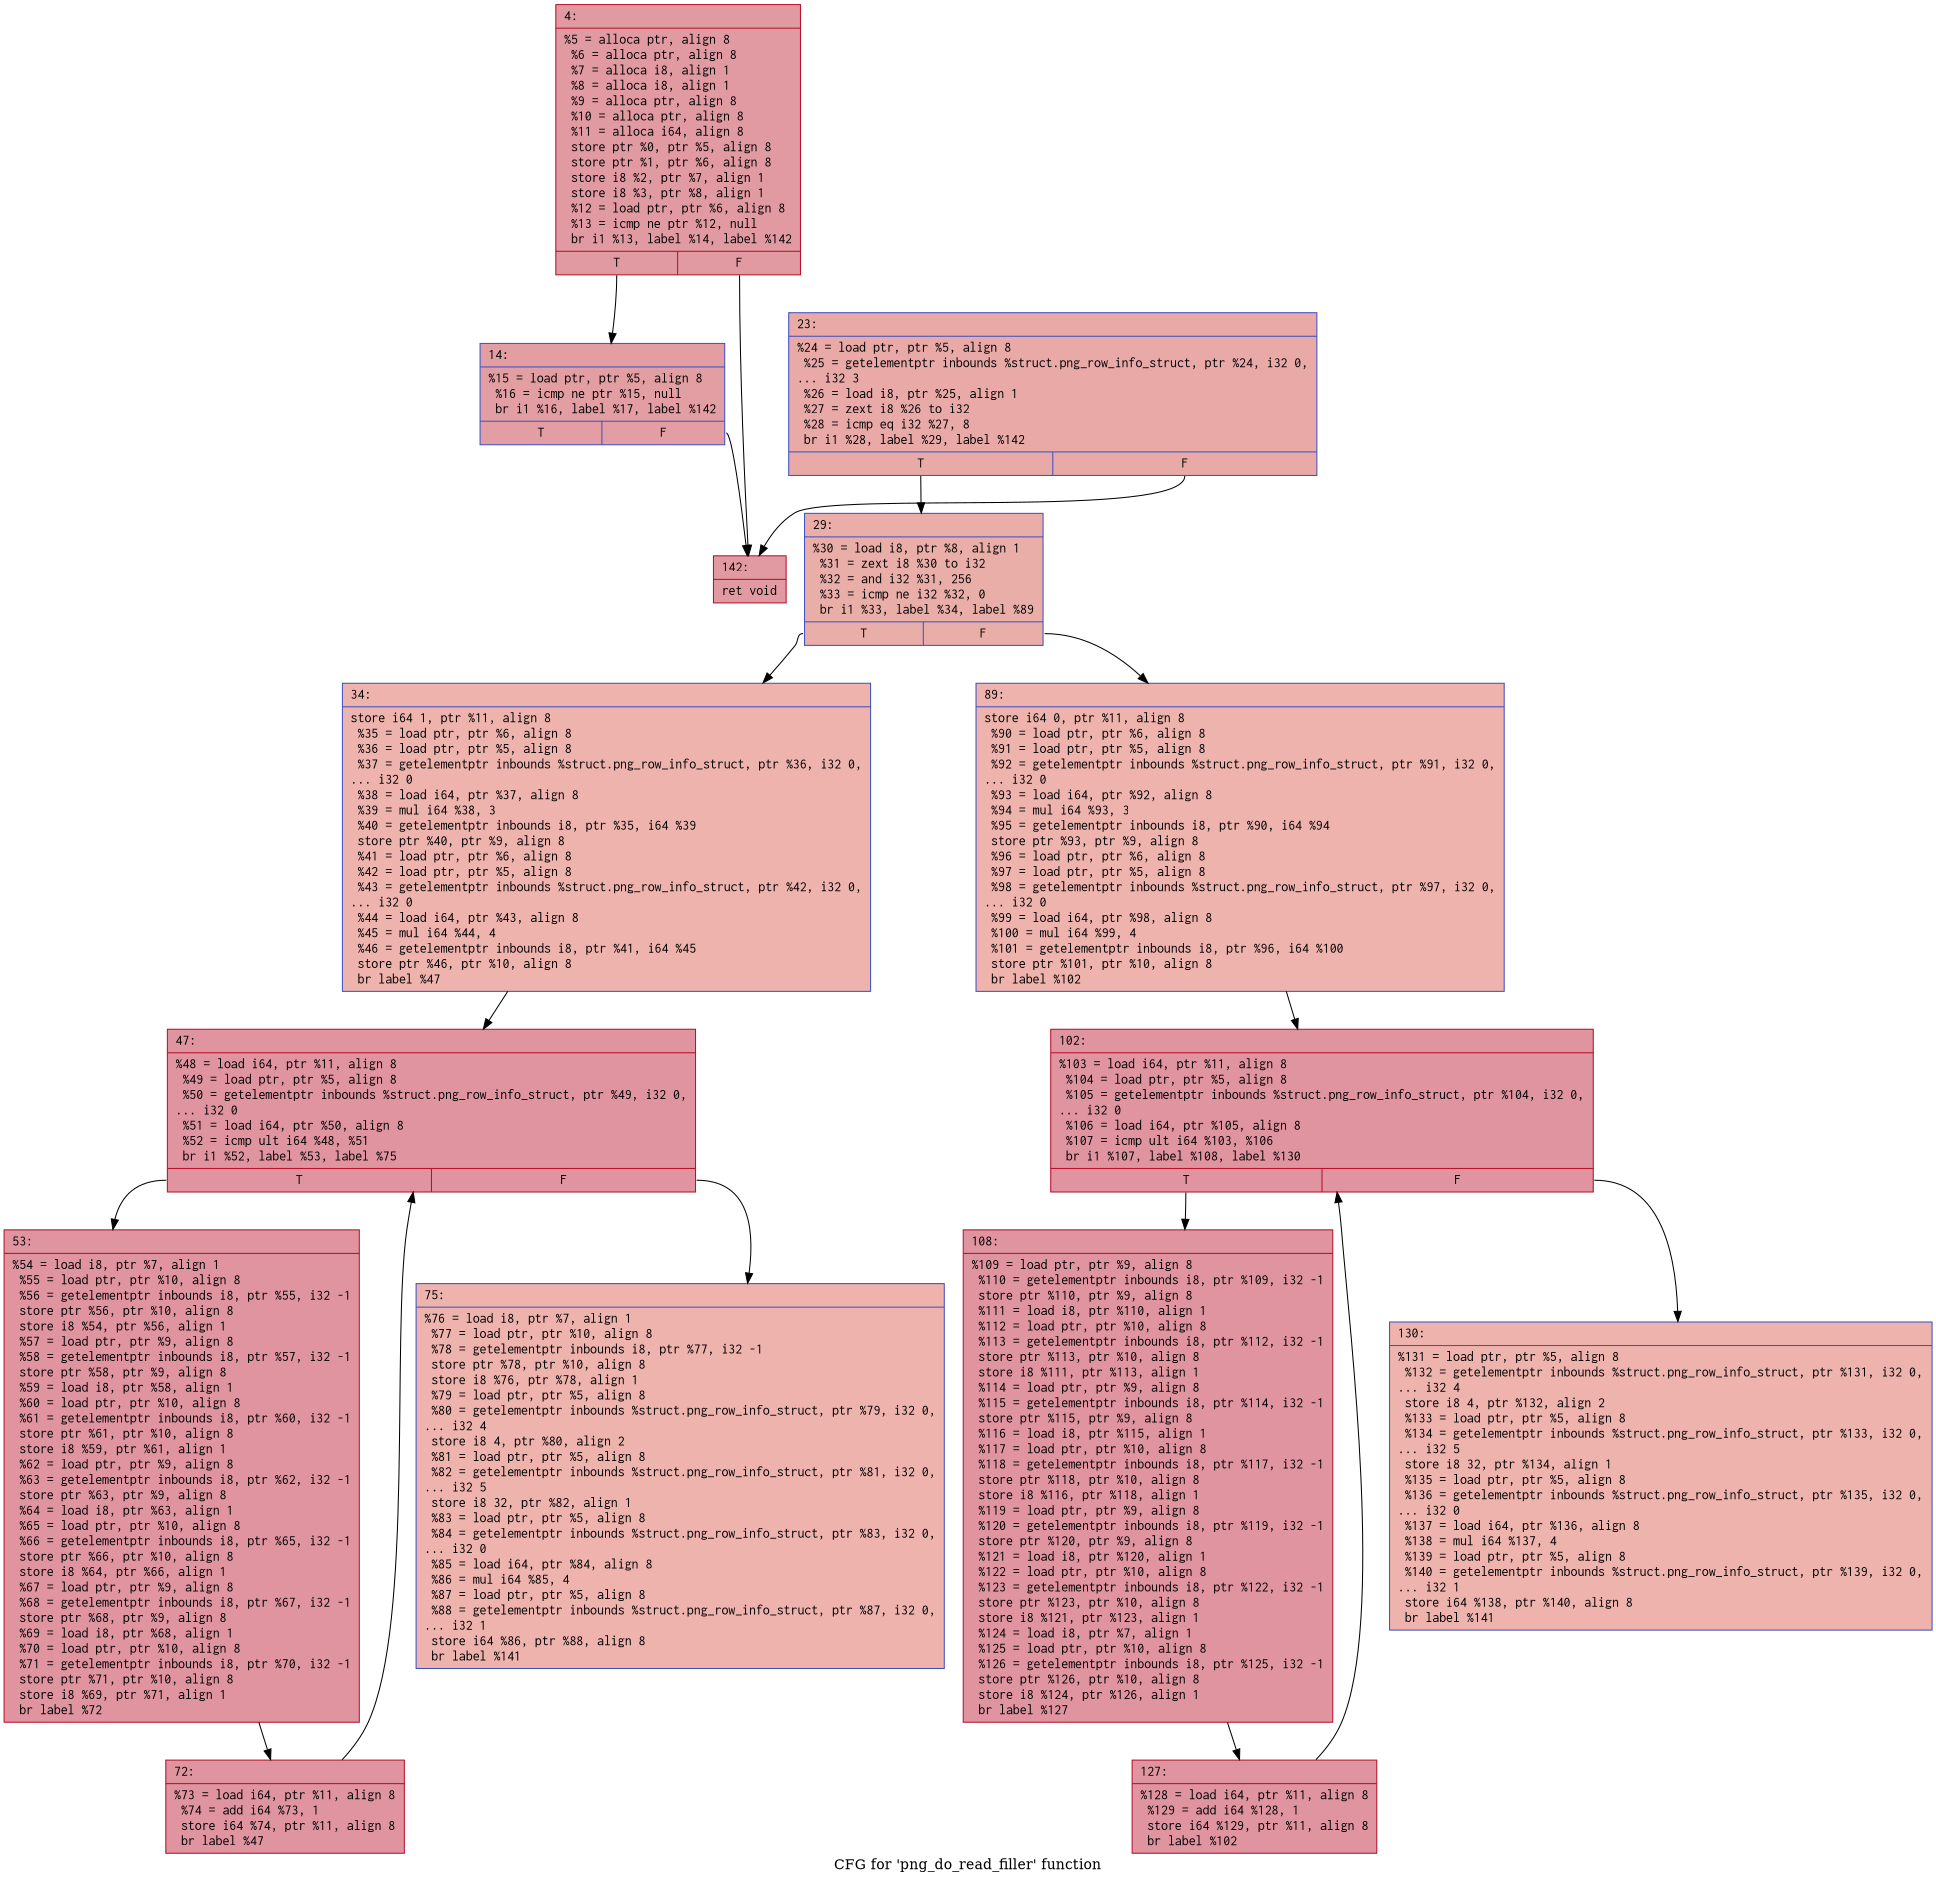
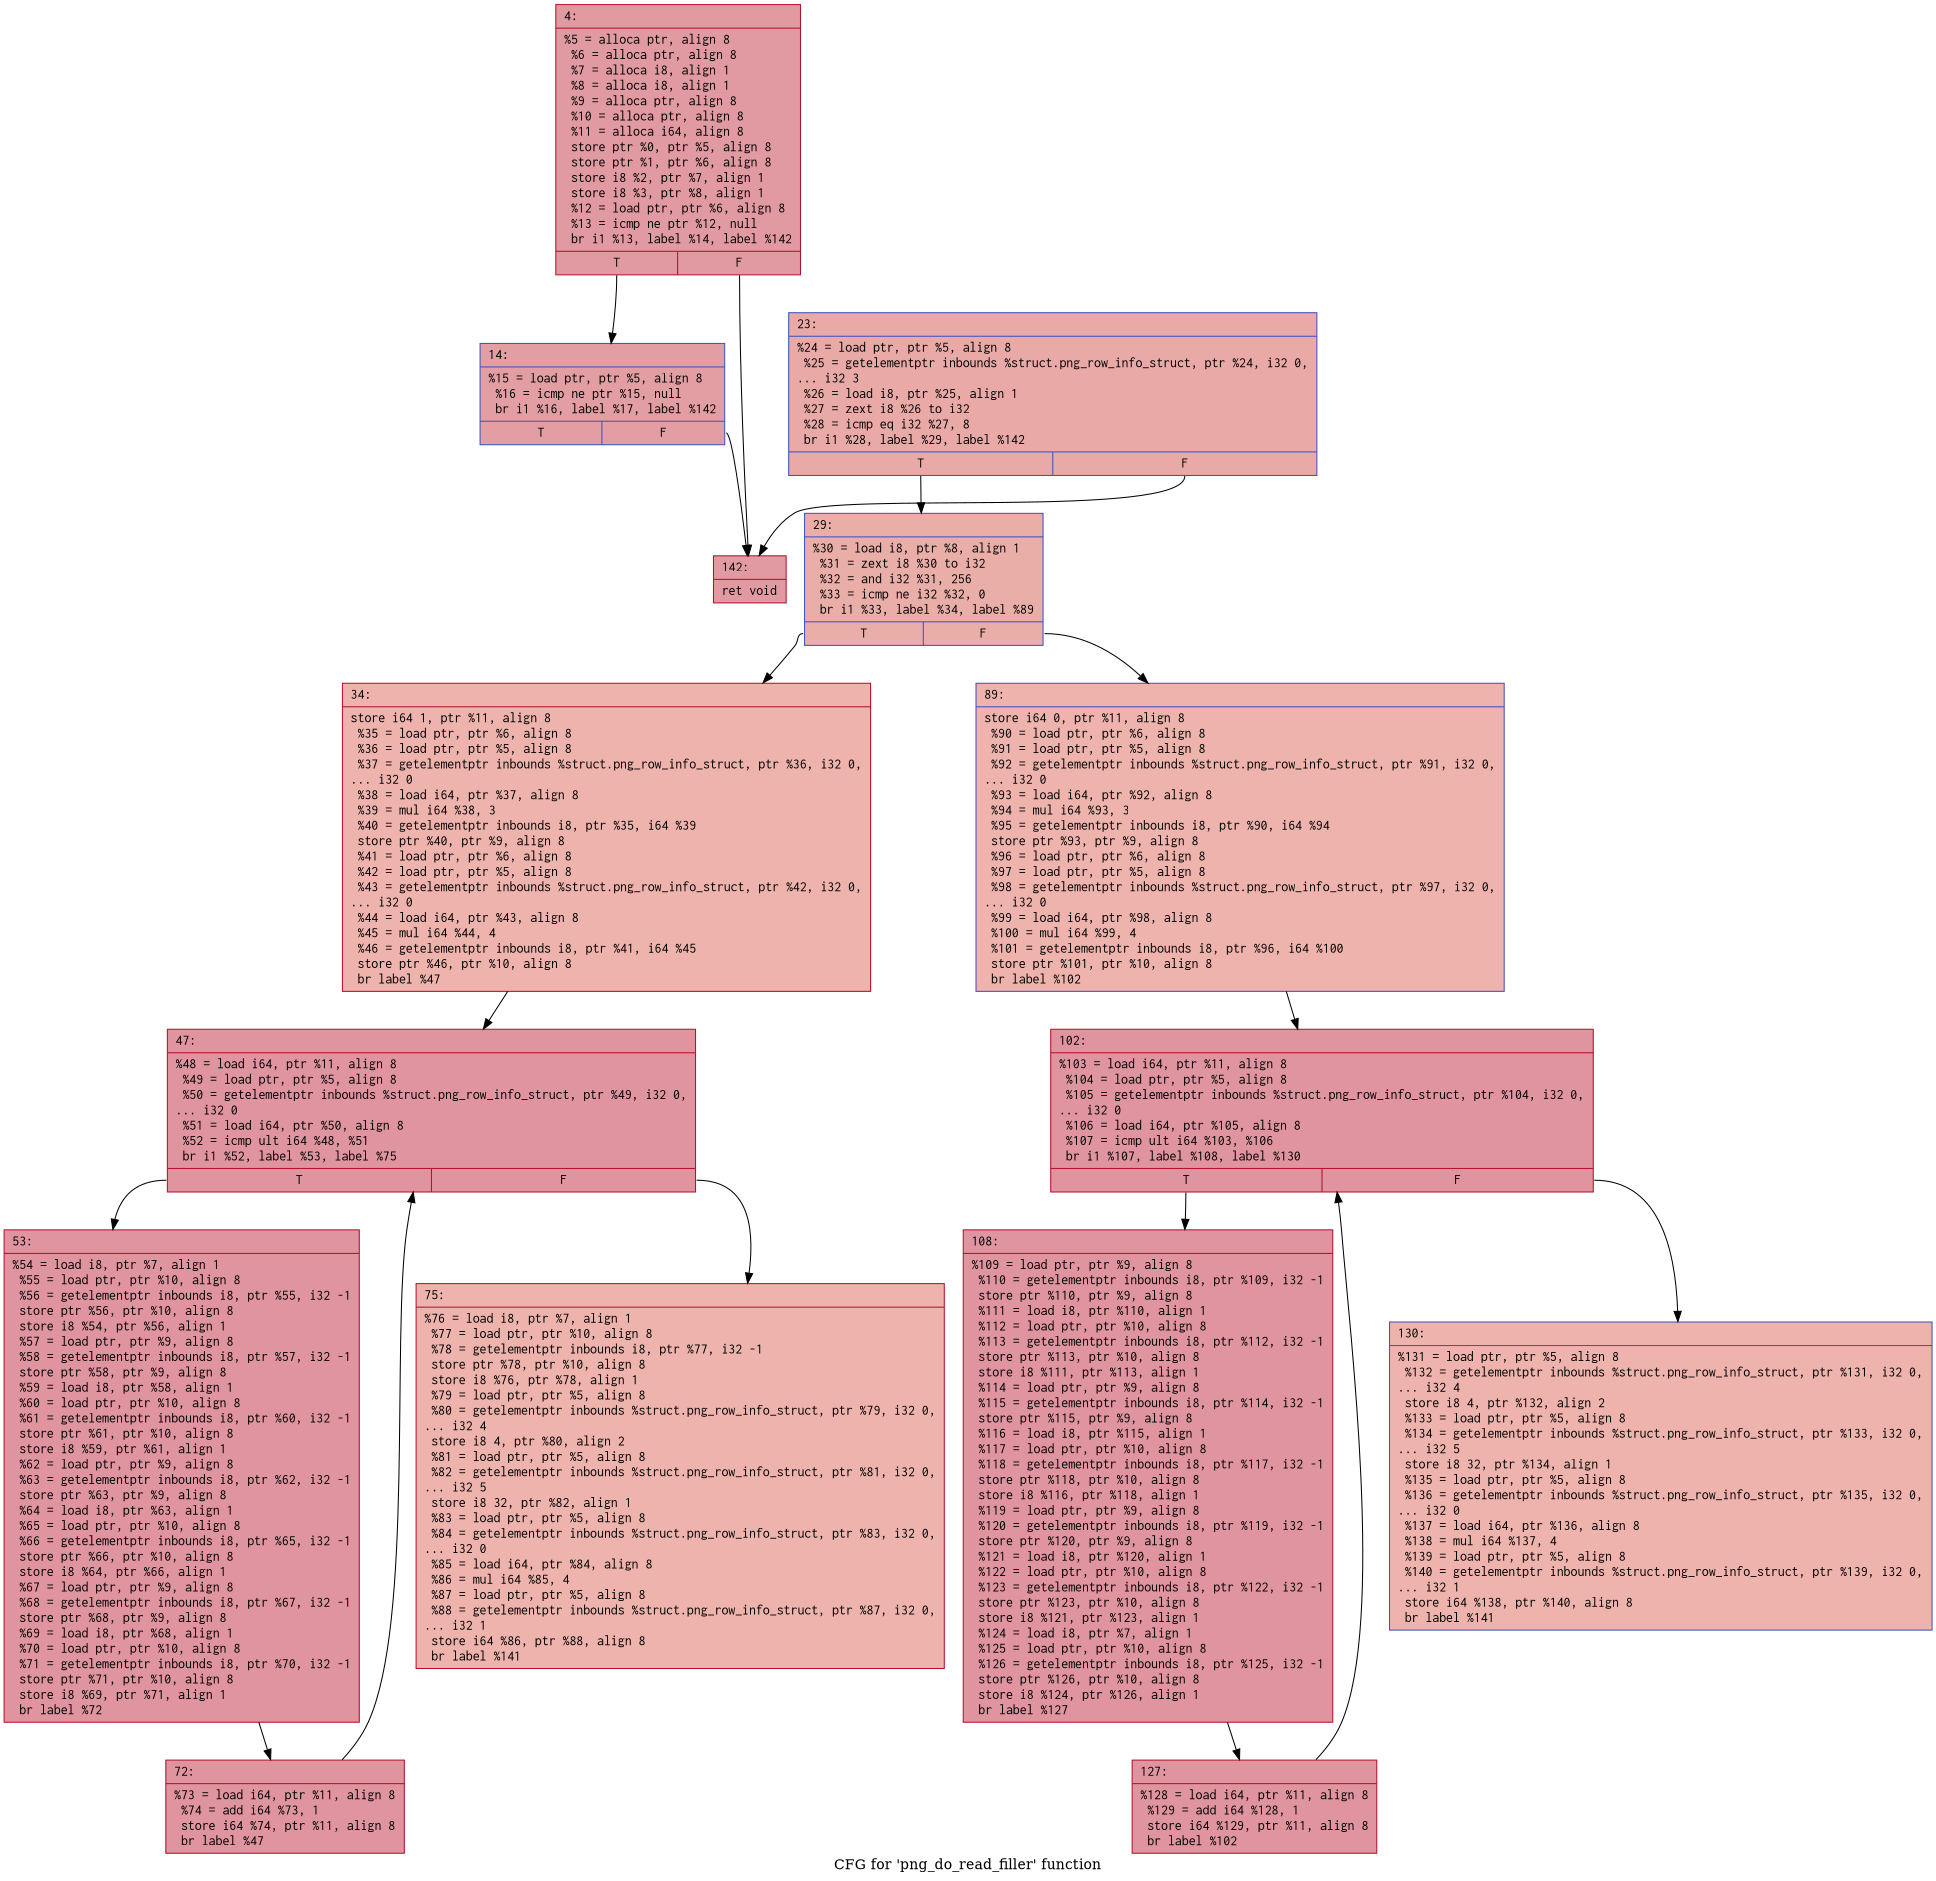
(606, 837) -> (606, 837)
(680, 1476) -> (680, 1476)
